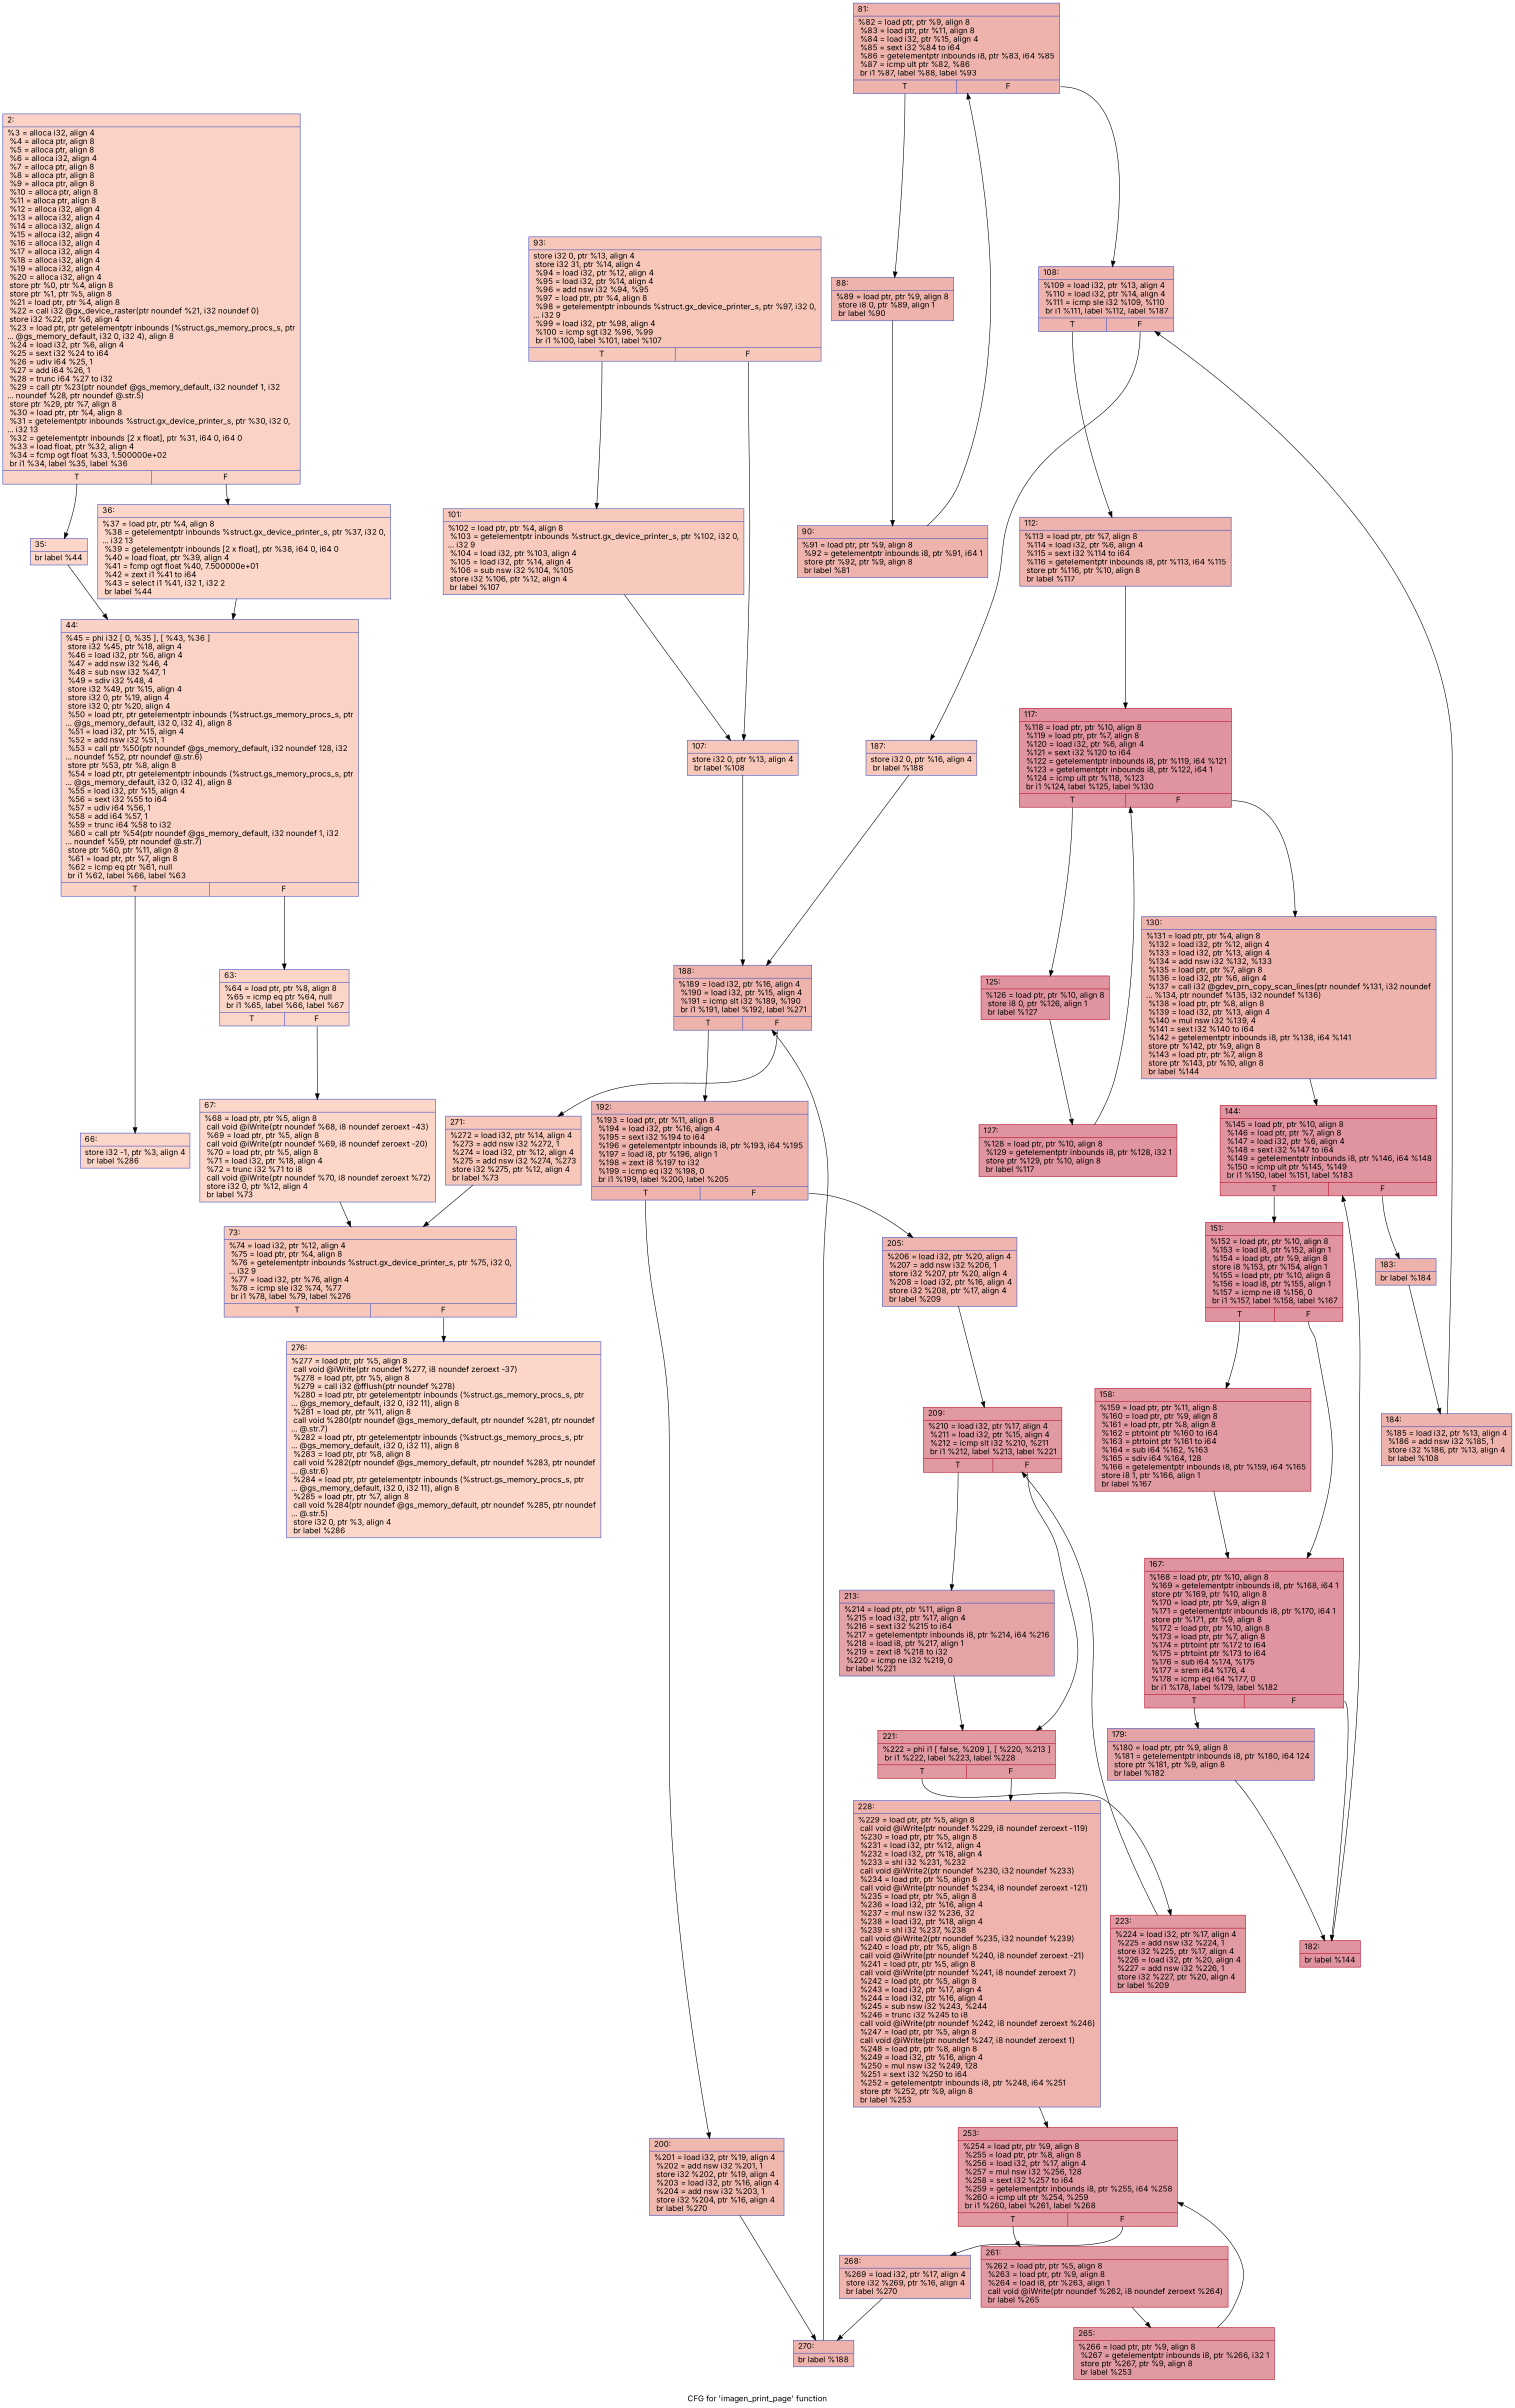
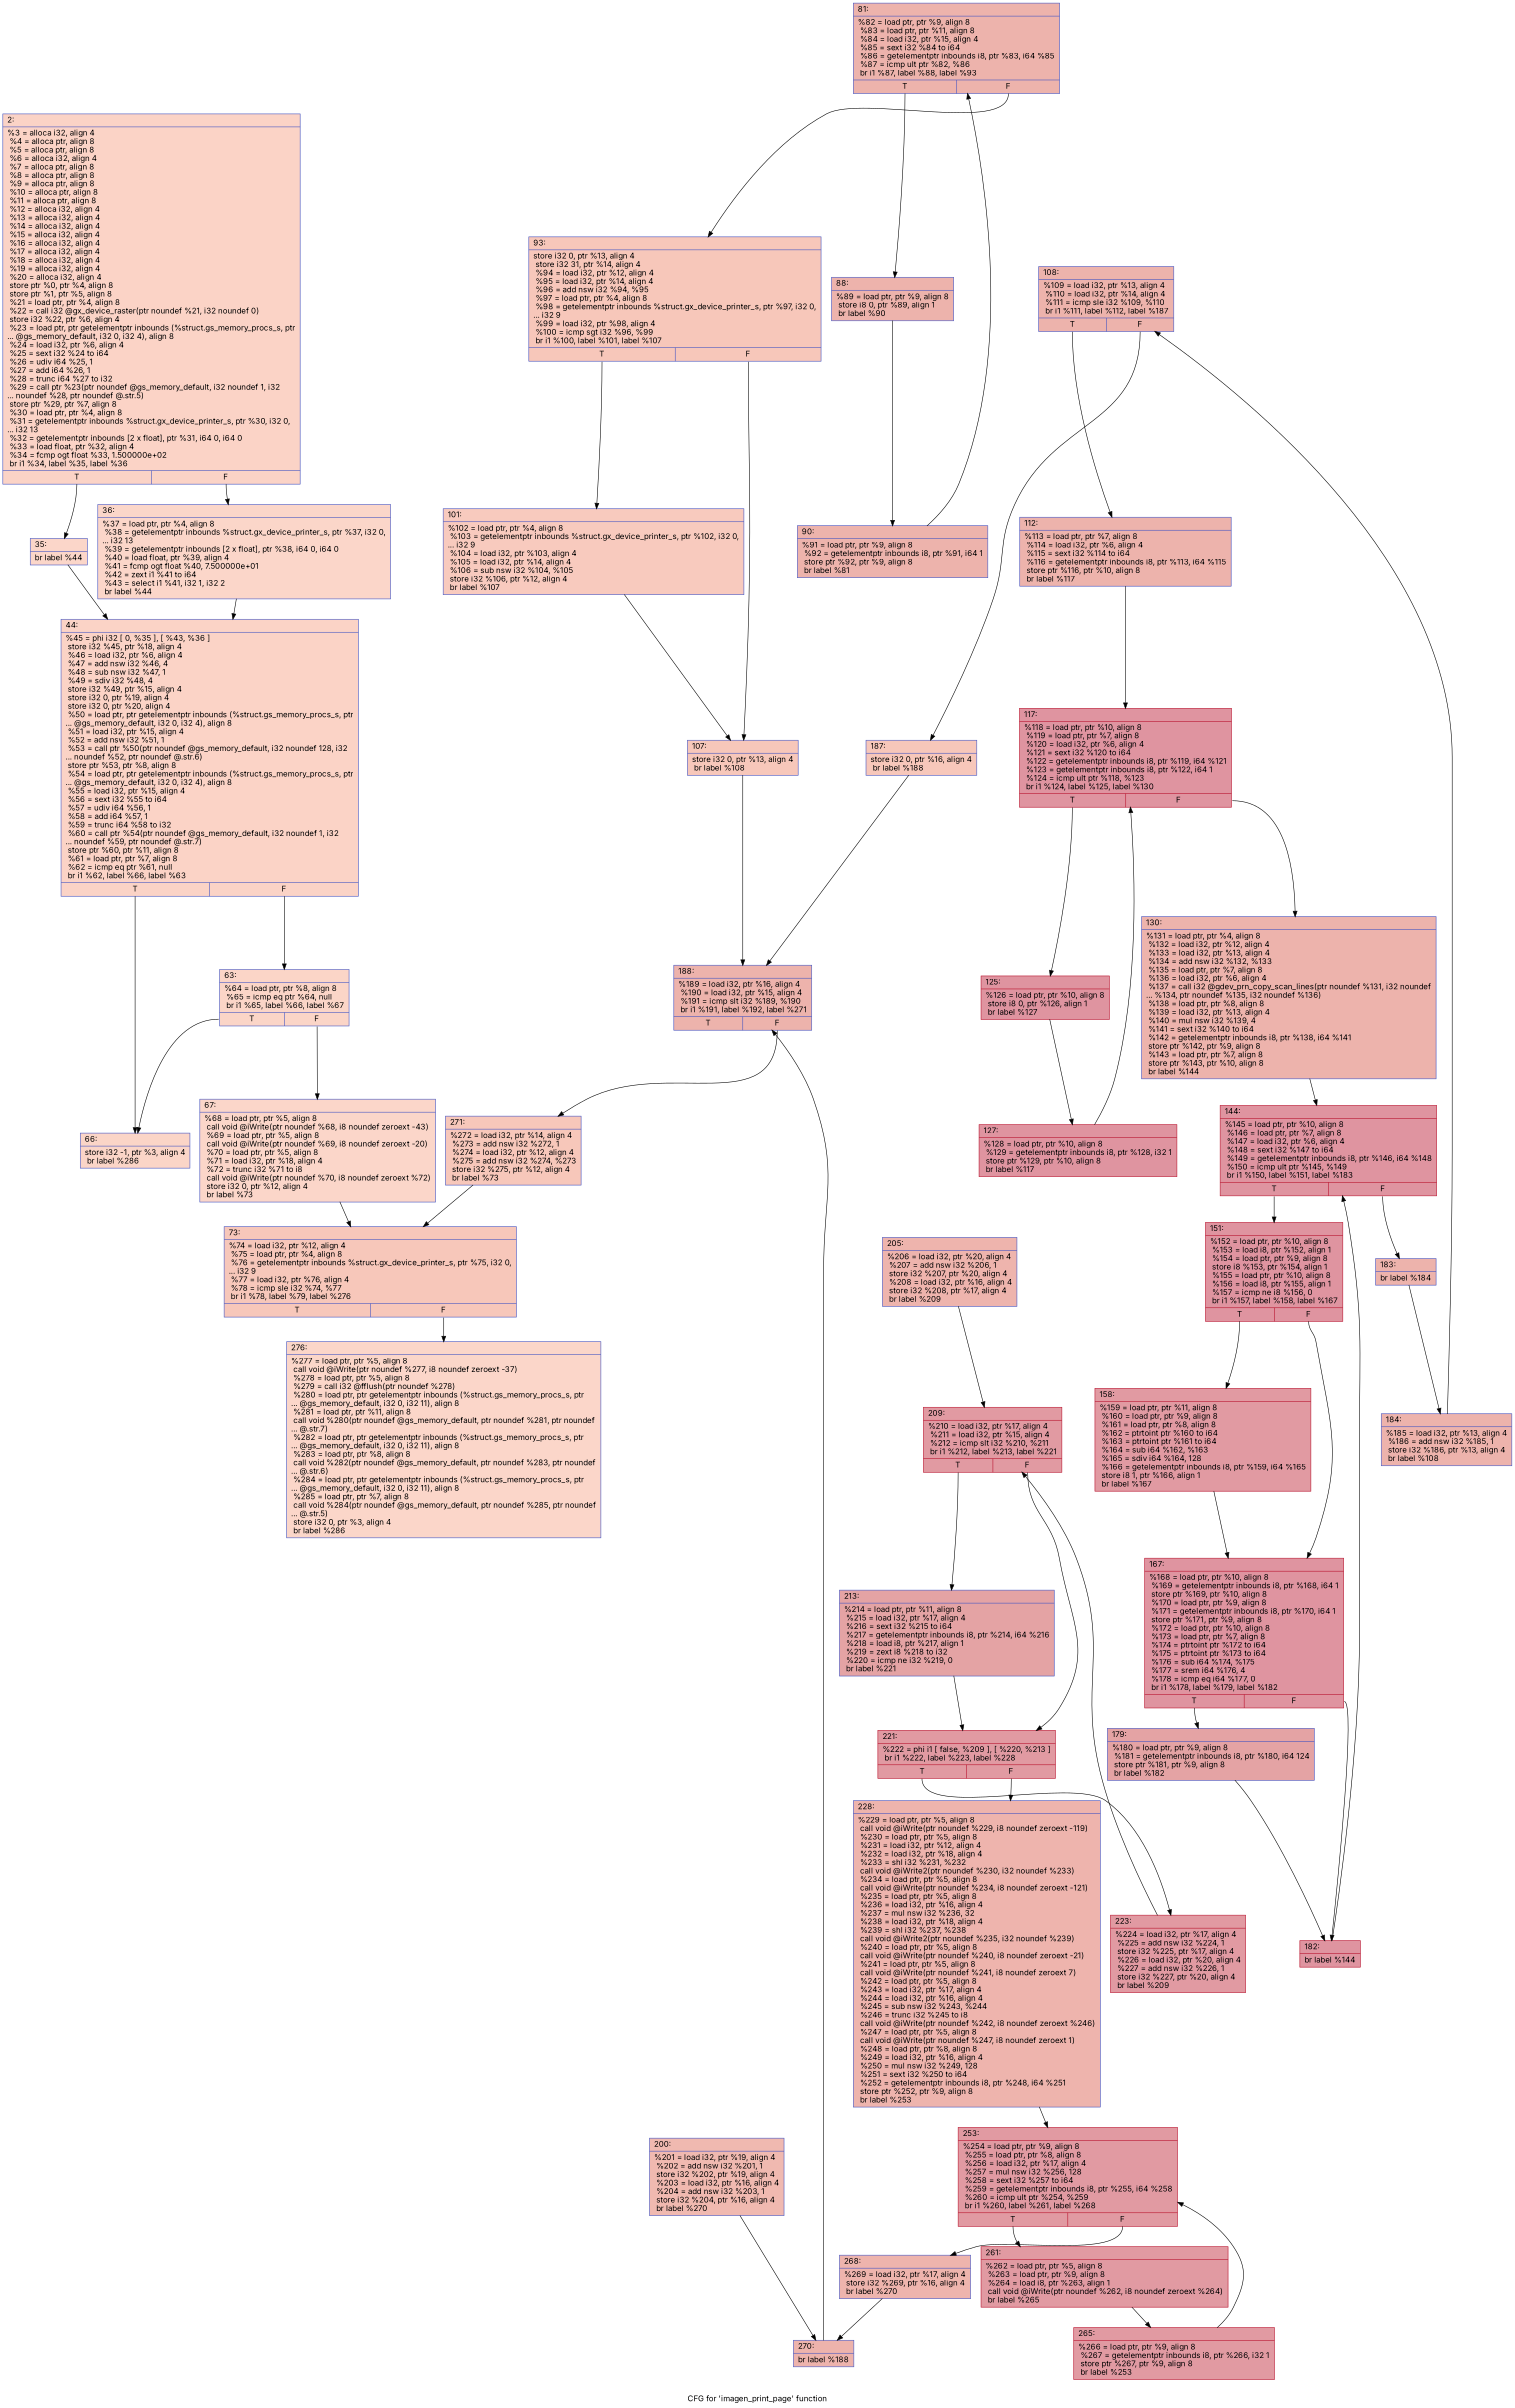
(1118, 159) -> (838, 111)
none -> (163, 1059)
(700, 1151) -> none
